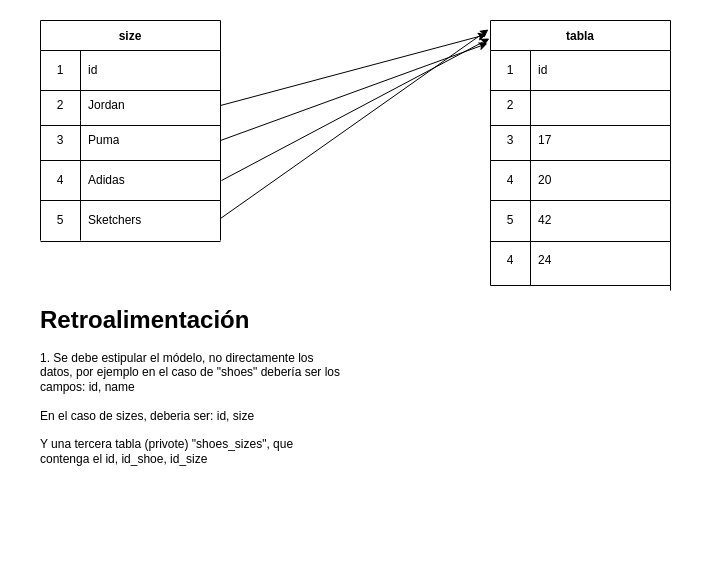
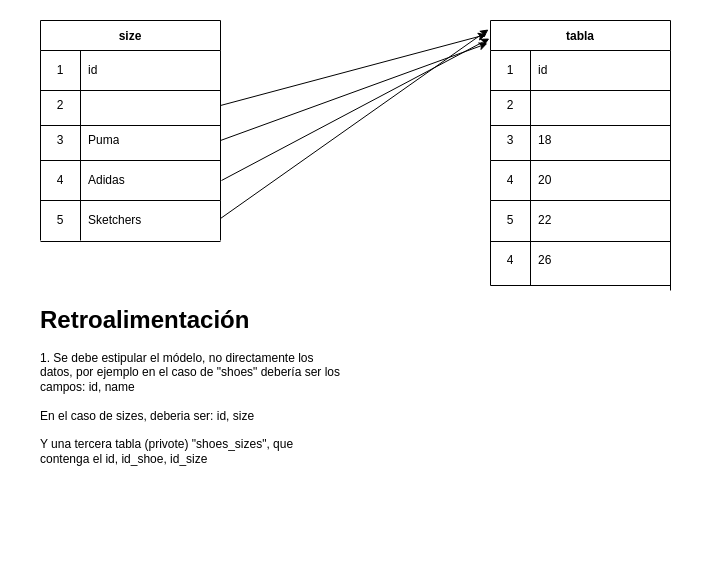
(151, 106) -> none
(545, 141) -> (545, 141)
(545, 221) -> (545, 221)
(545, 261) -> (545, 261)
